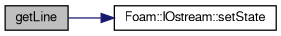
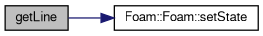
(195, 18) -> (186, 18)
